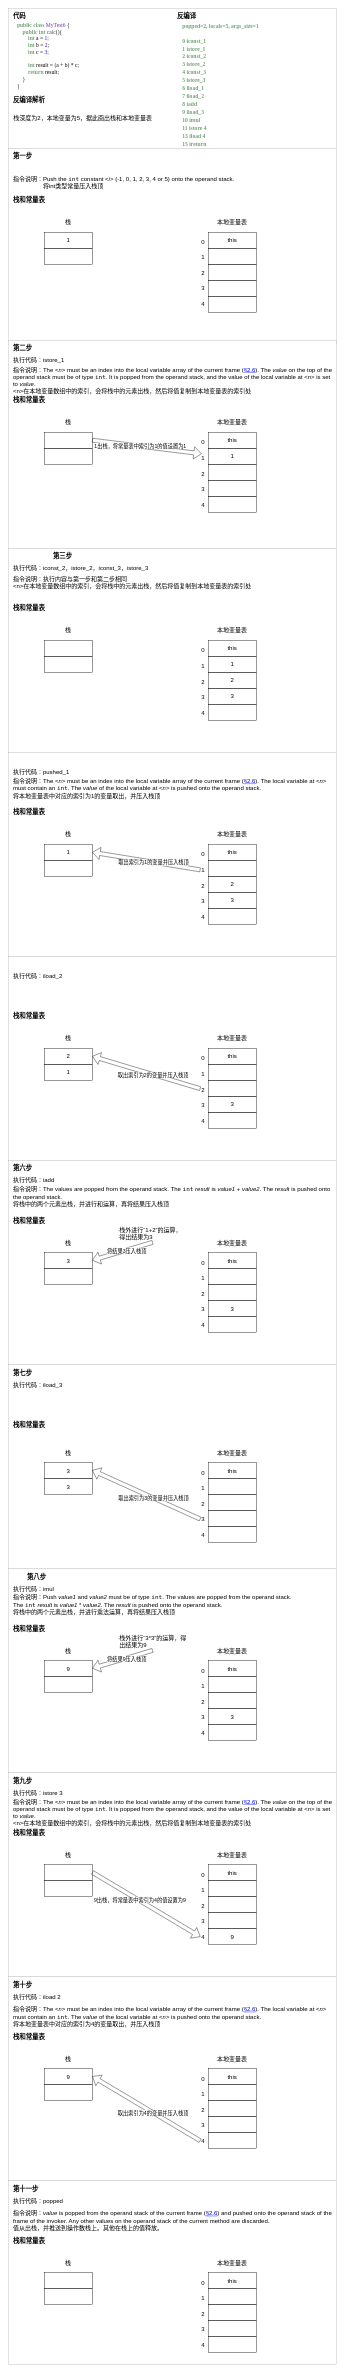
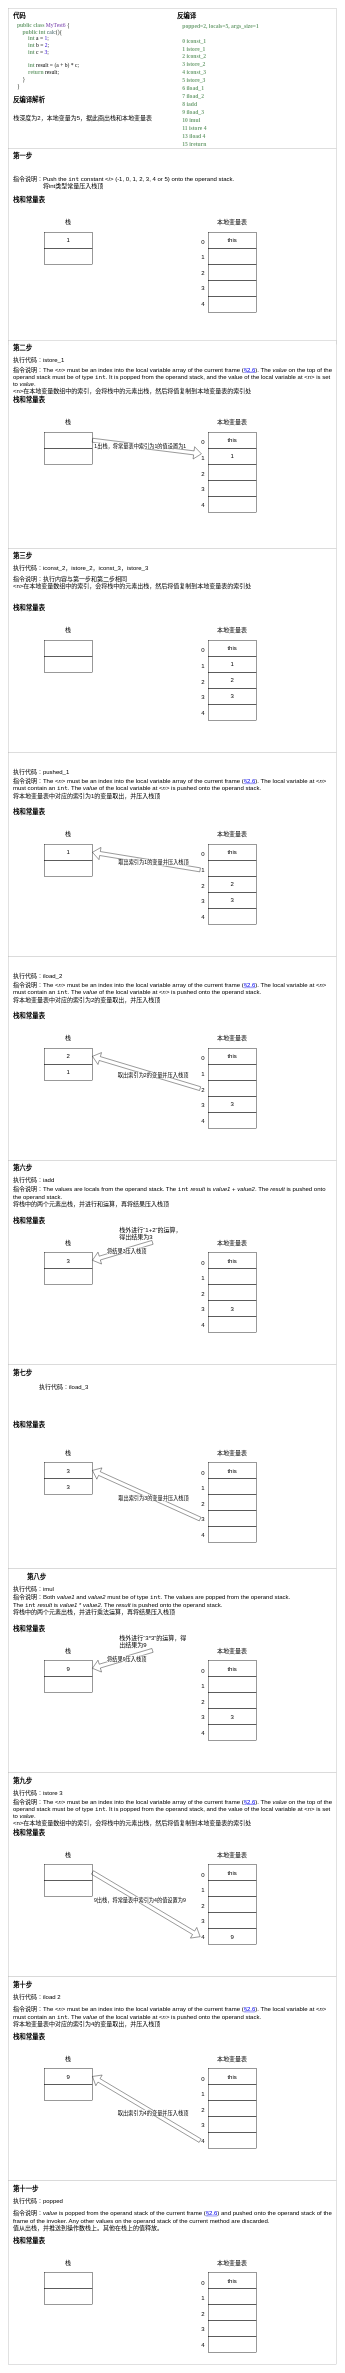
(72, 556) -> (32, 556)
none -> (172, 992)
(173, 1196) -> (173, 1196)
(148, 1384) -> (174, 1386)
(173, 1604) -> (173, 1604)
